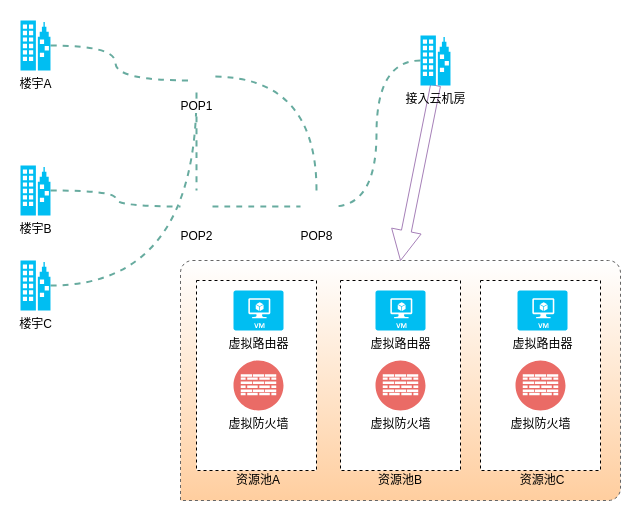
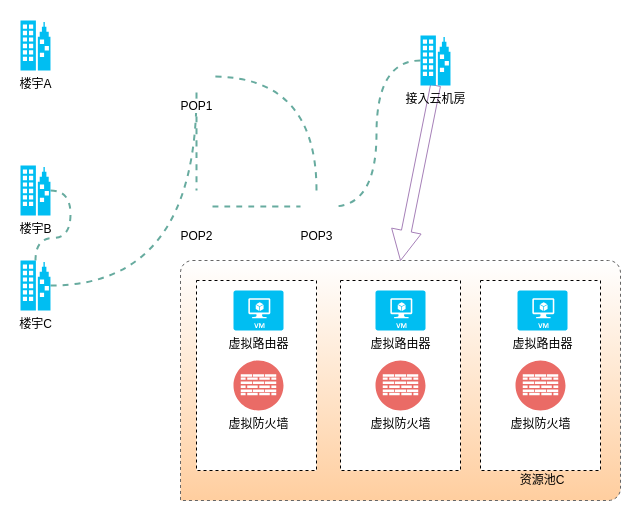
(116, 66) -> none
(116, 199) -> (68, 228)
(317, 237) -> (317, 237)
(259, 481) -> none
(401, 481) -> none
